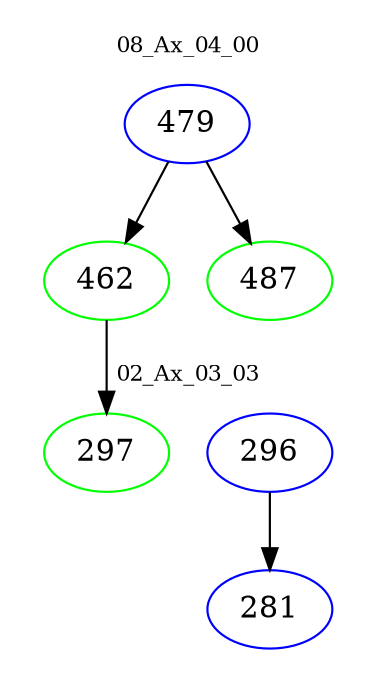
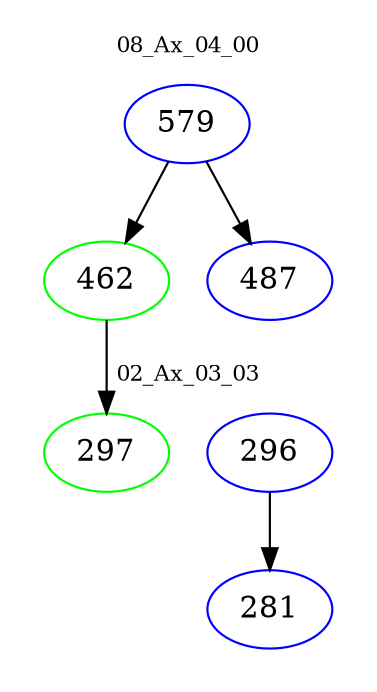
(187, 124) -> (187, 124)
(270, 281) -> (270, 281)
